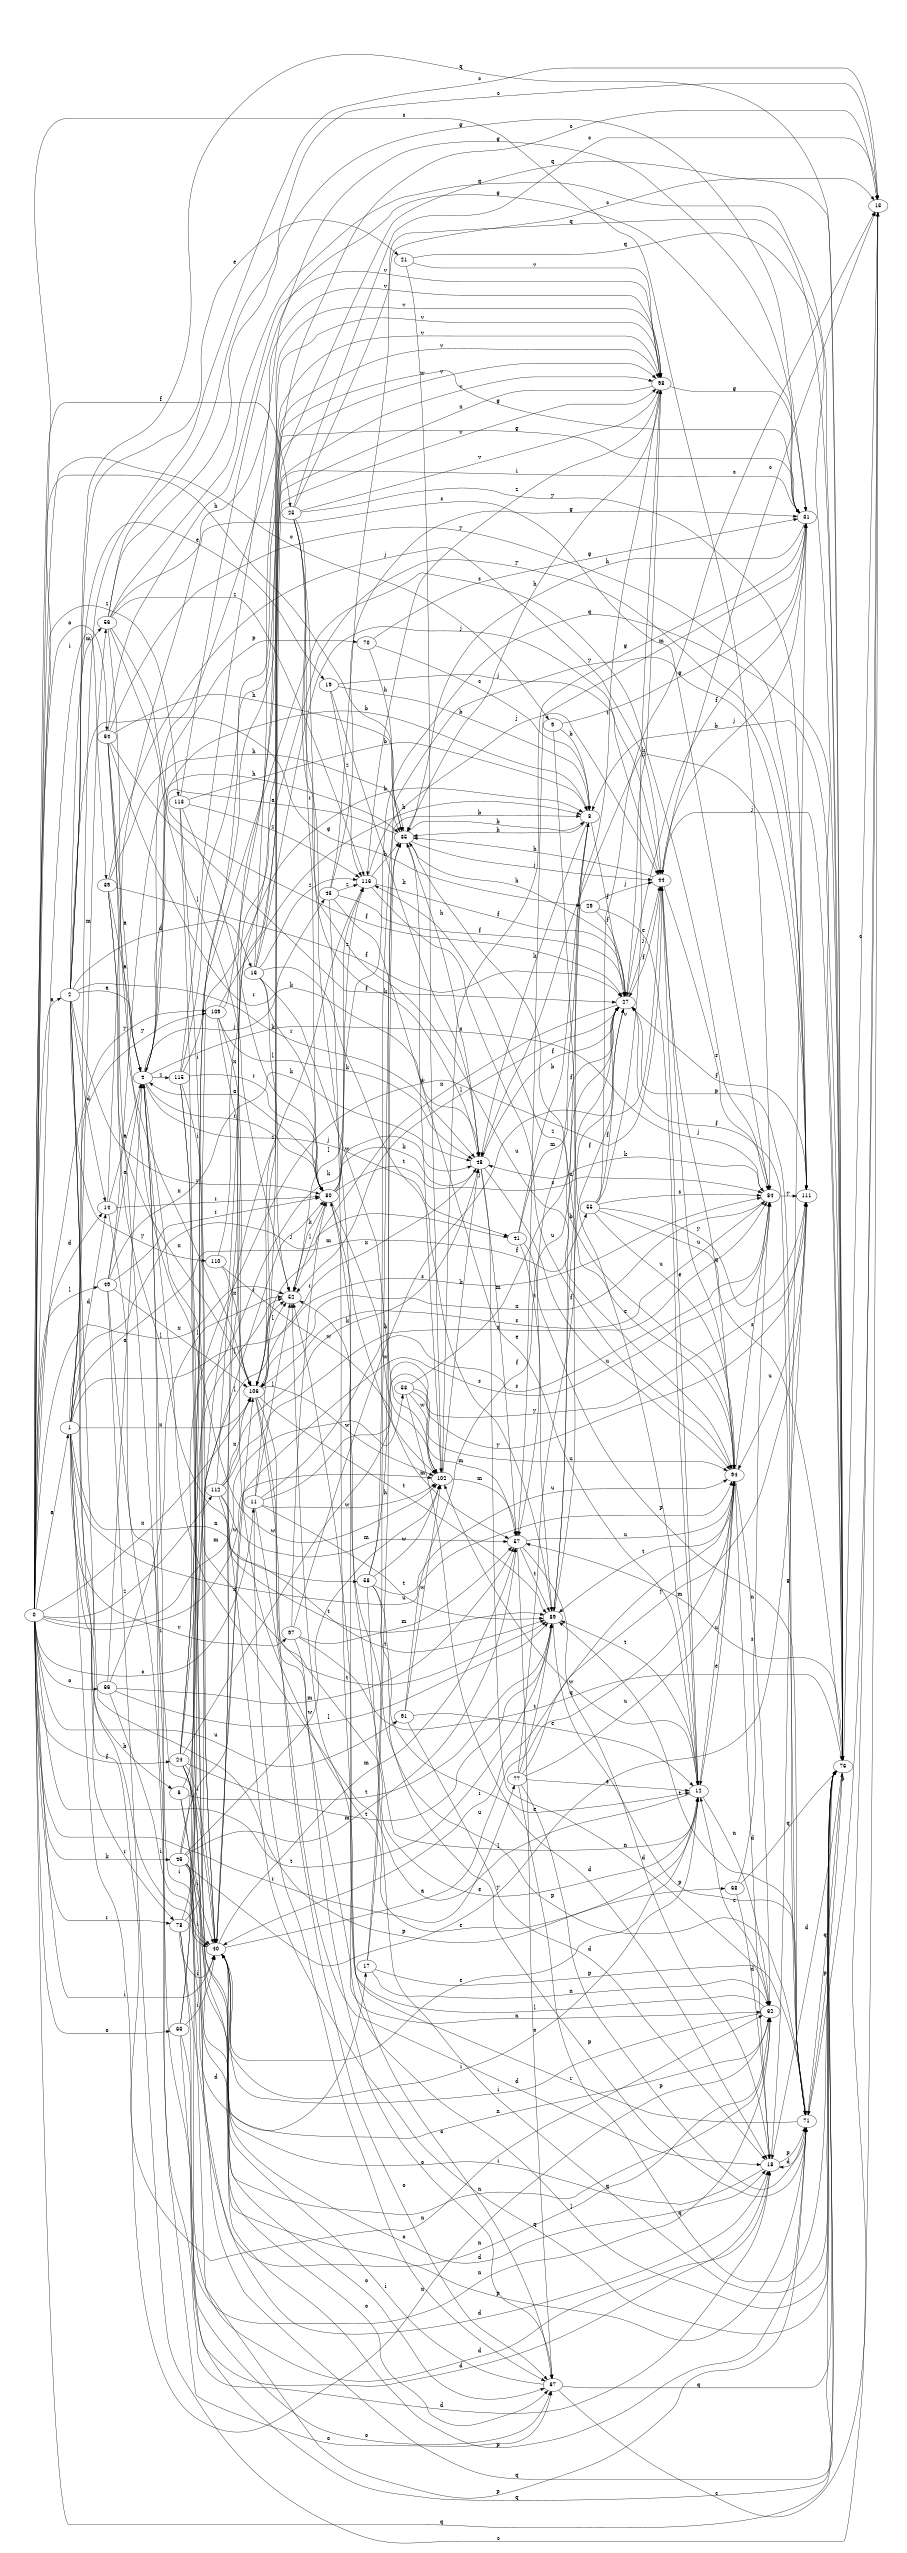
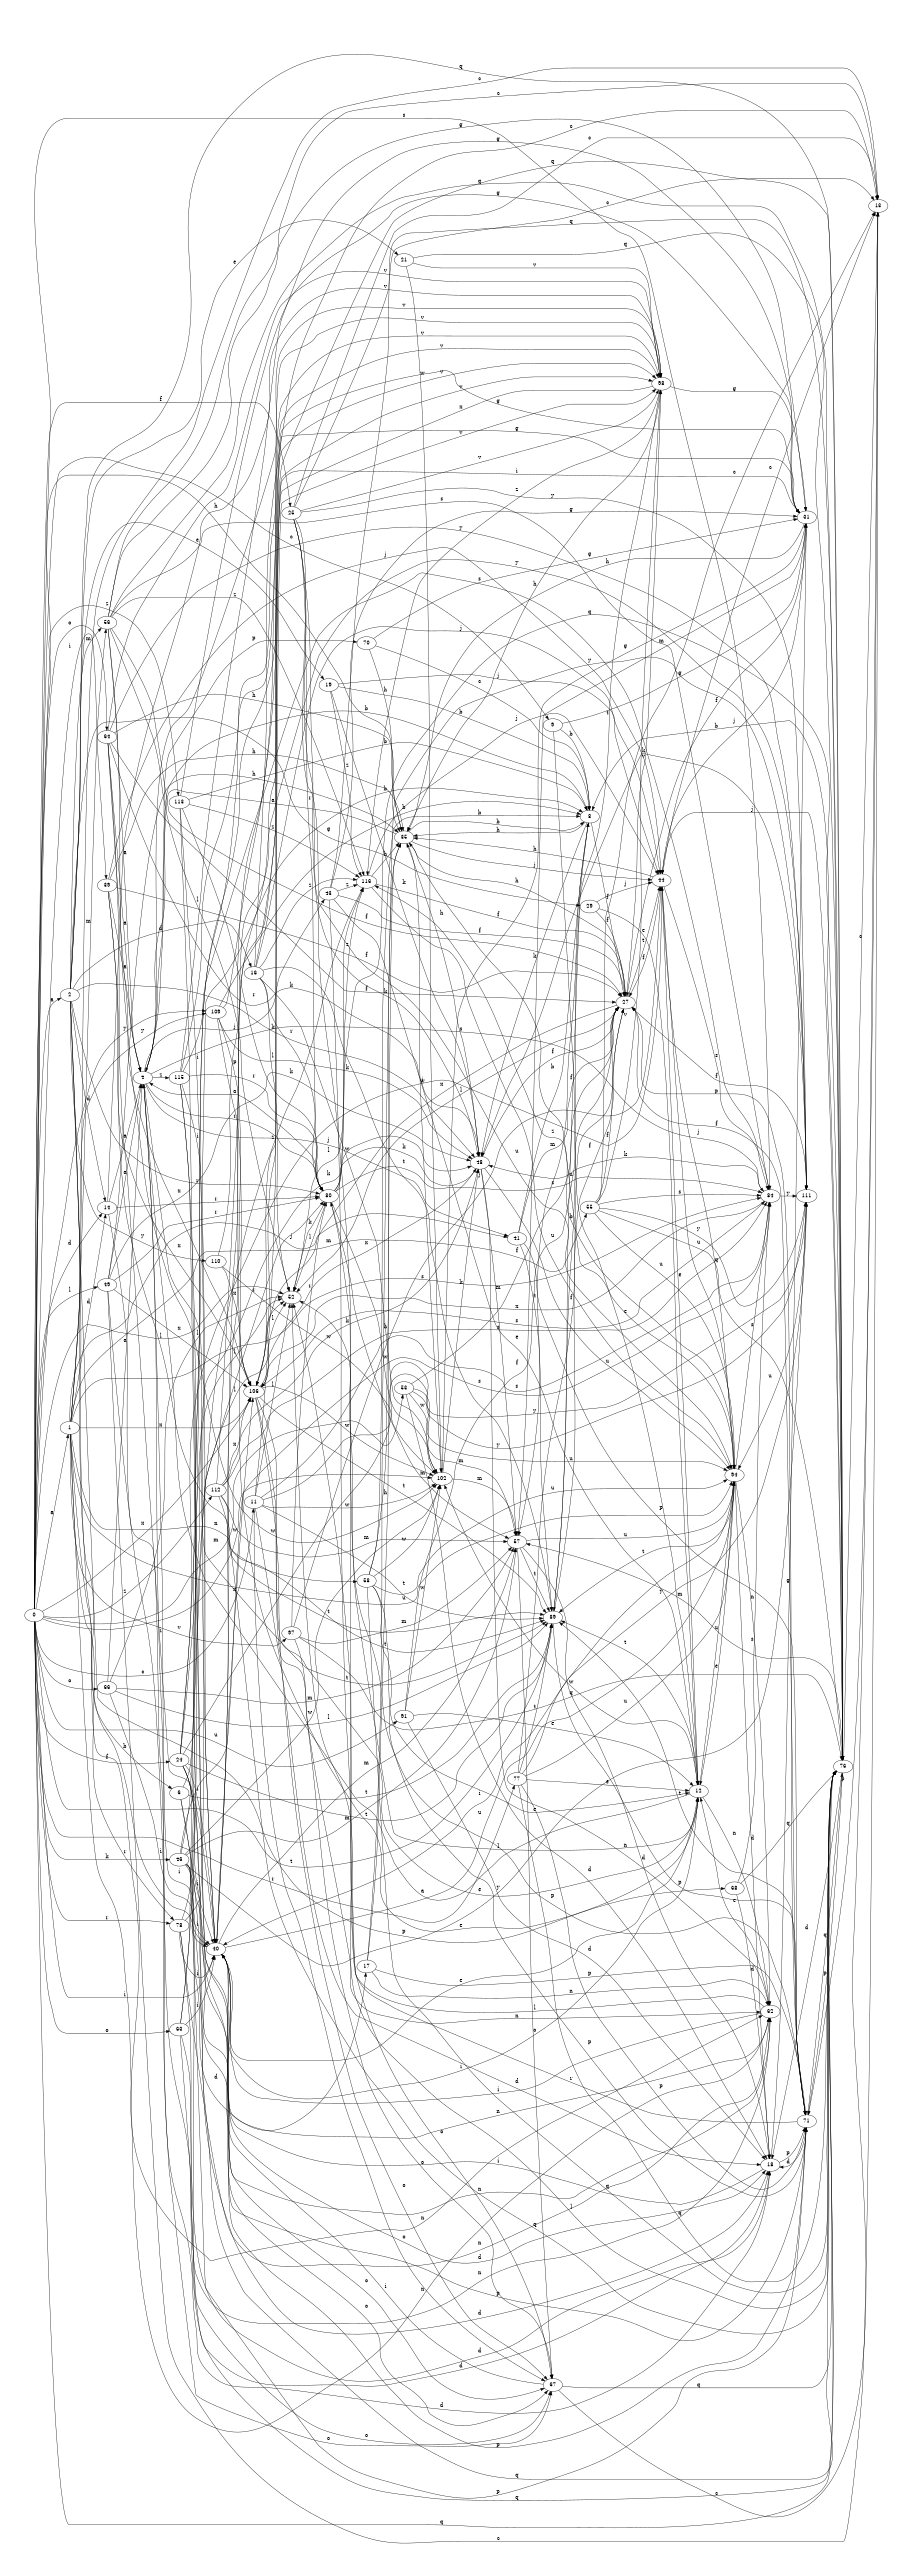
(643, 941) -> (643, 941)
(114, 993) -> (123, 838)
(235, 1062) -> (235, 1062)
